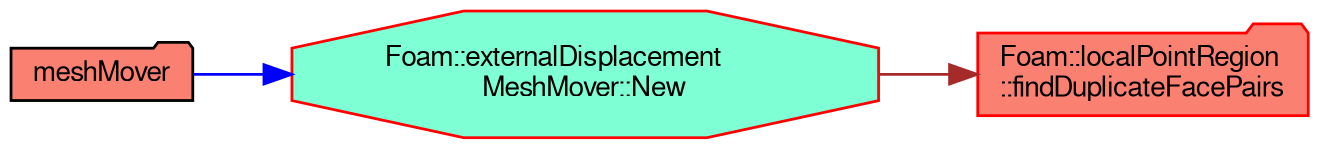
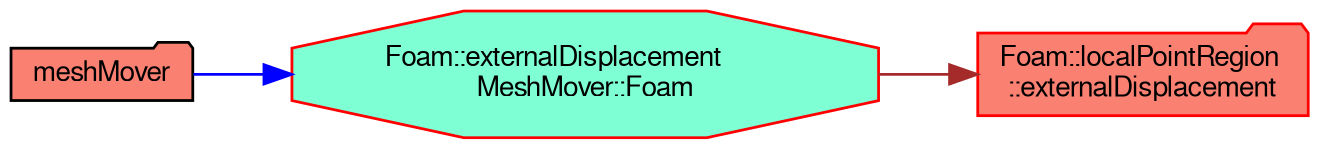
(585, 74) -> (585, 74)
(1143, 74) -> (1143, 74)
